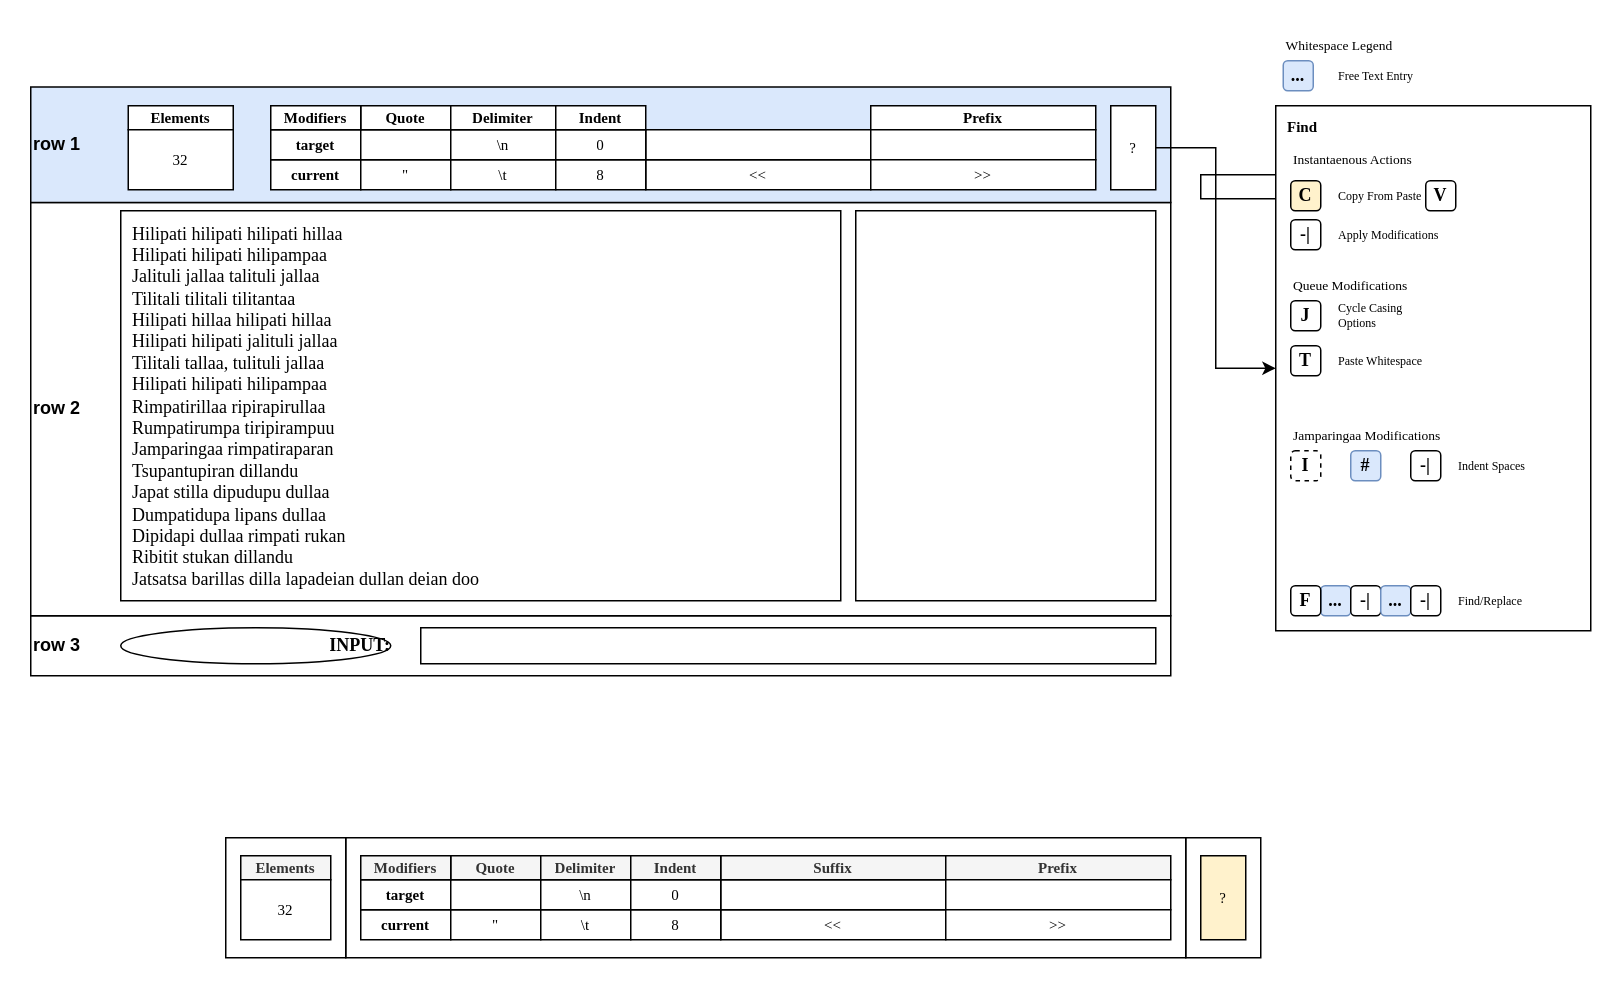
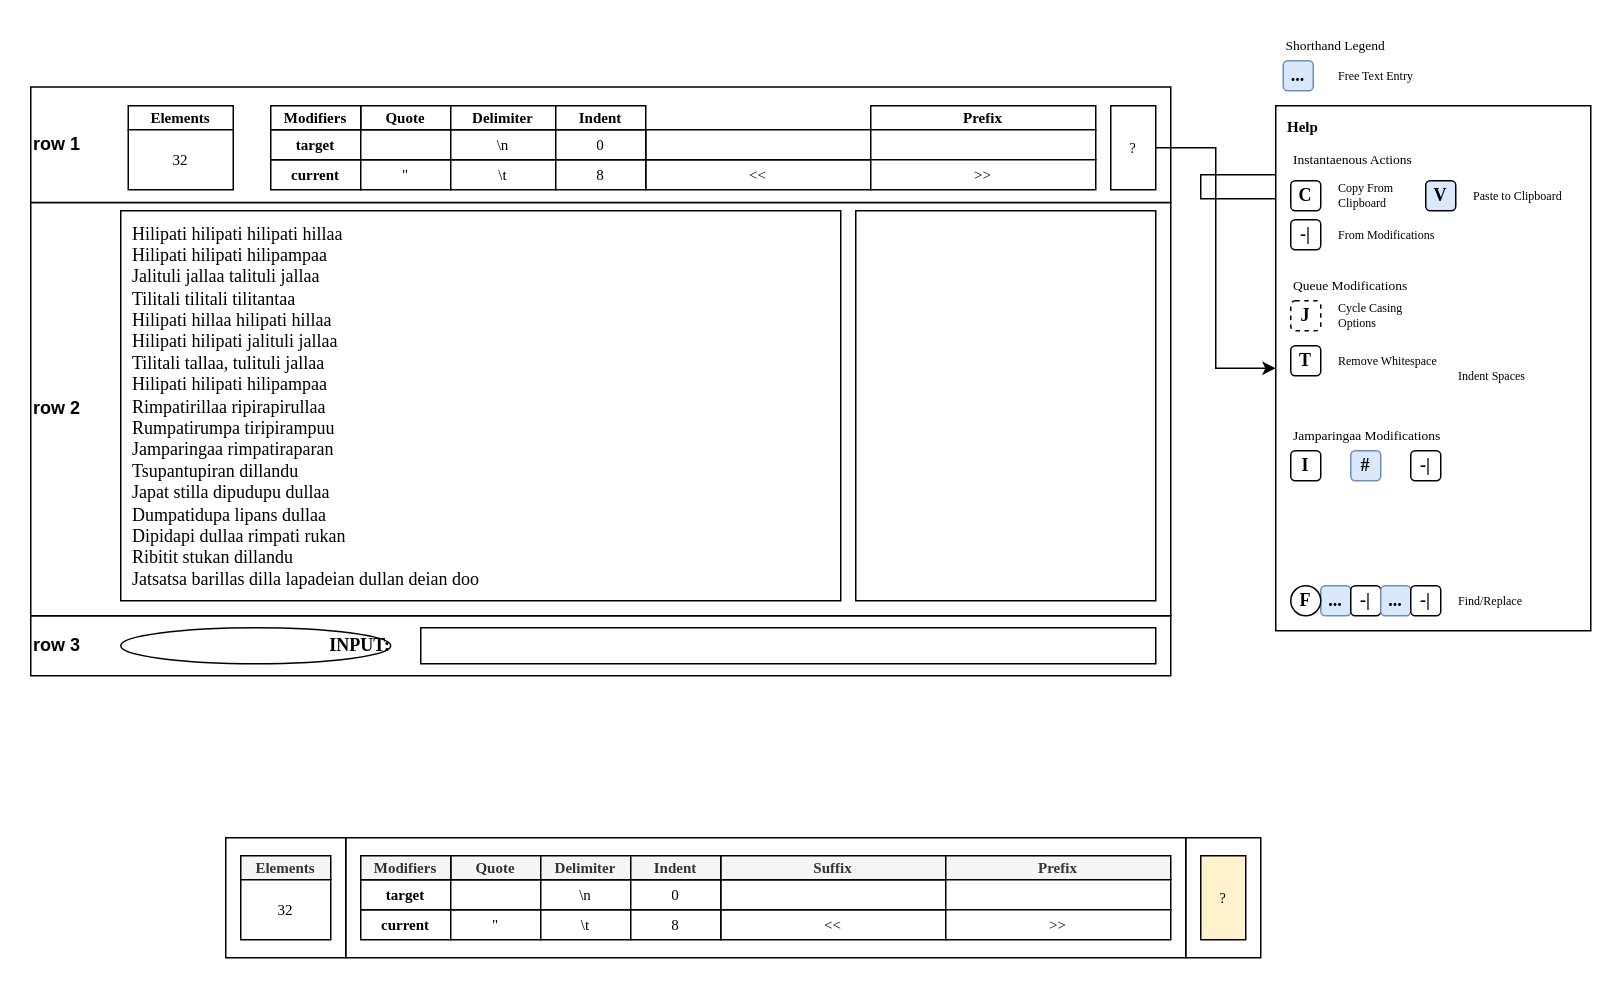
(1347, 46) -> (1345, 46)
(1303, 128) -> (1303, 128)
(57, 145) -> (57, 145)
(1306, 196) -> (1306, 196)
(1386, 196) -> (1390, 196)
(1441, 196) -> (1441, 196)
none -> (1523, 196)
(1390, 235) -> (1390, 235)
(1306, 316) -> (1306, 316)
(1389, 361) -> (1390, 361)
(1306, 466) -> (1306, 466)
(1508, 466) -> (1508, 376)
(1306, 601) -> (1306, 601)
